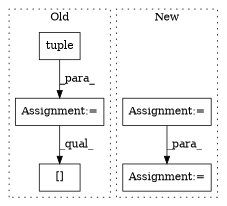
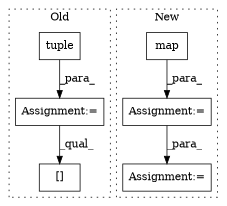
none -> (167, 46)
